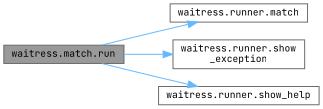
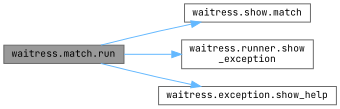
(239, 13) -> (247, 13)
(239, 96) -> (247, 96)
